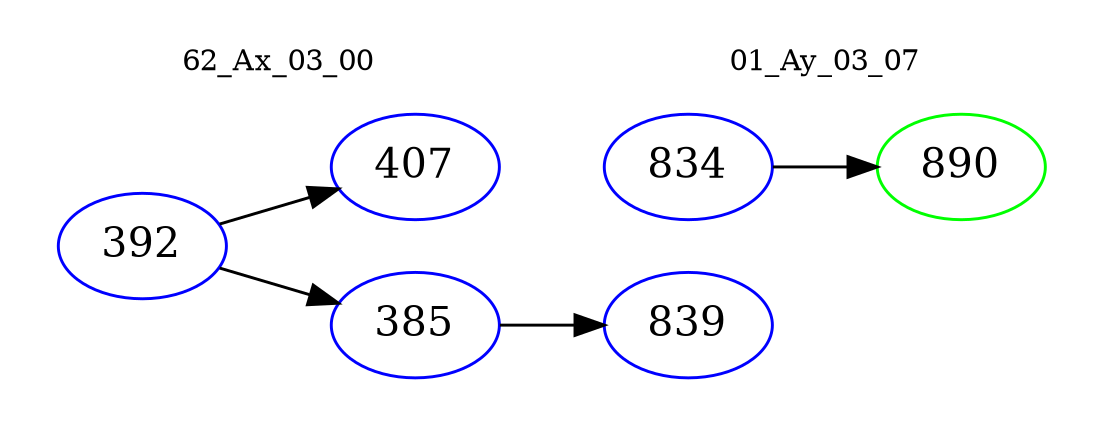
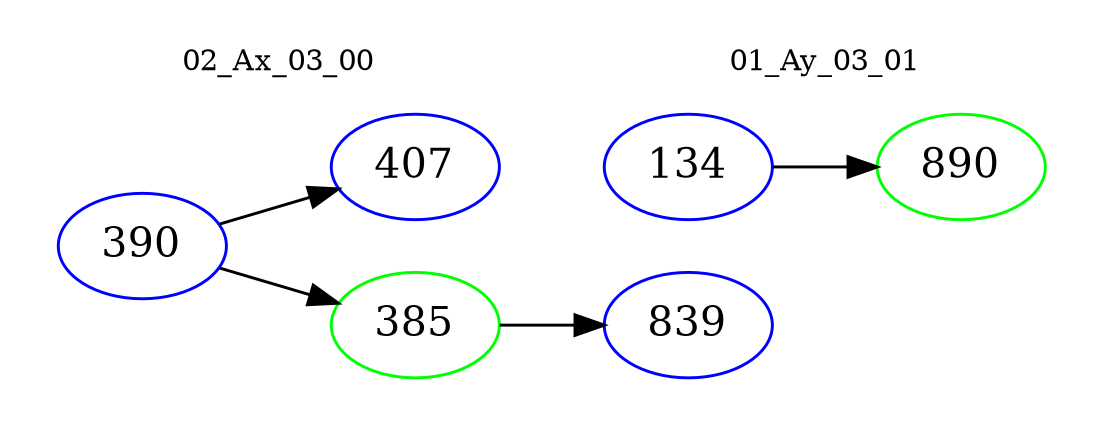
(279, 63) -> (279, 63)
(825, 63) -> (825, 63)
(688, 167) -> (688, 167)
(142, 246) -> (142, 246)
(415, 325) -> (415, 325)
